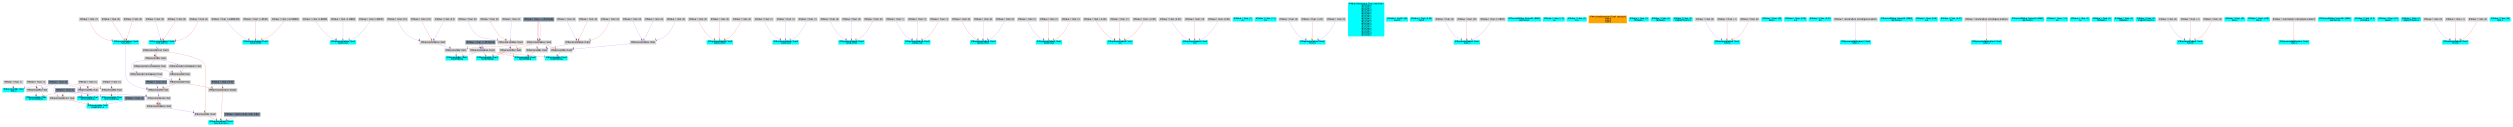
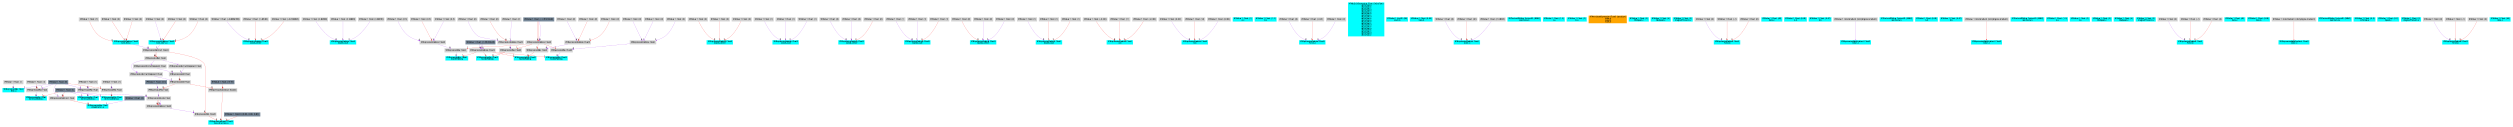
(126, 73) -> (140, 46)
